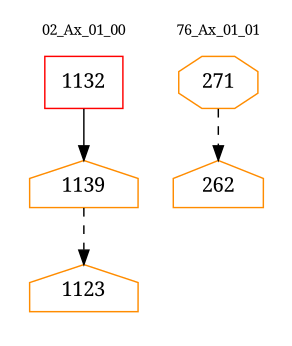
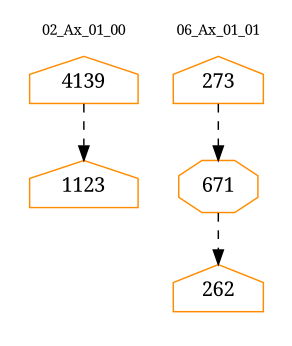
(218, 31) -> (218, 31)
(84, 82) -> none
none -> (218, 82)
(218, 82) -> (218, 187)
(84, 187) -> (84, 82)
